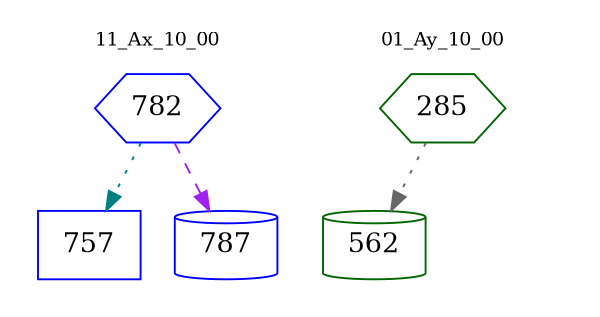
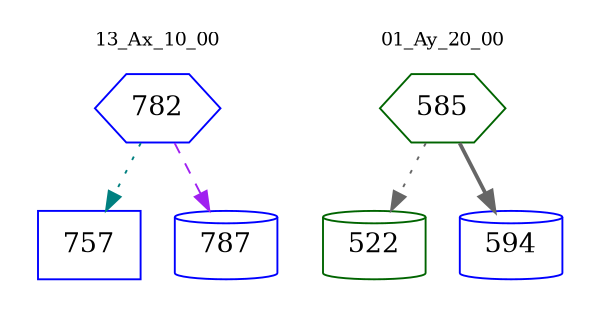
(158, 41) -> (158, 41)
(443, 41) -> (443, 41)
(443, 108) -> (443, 108)
(374, 245) -> (374, 245)
none -> (511, 245)
